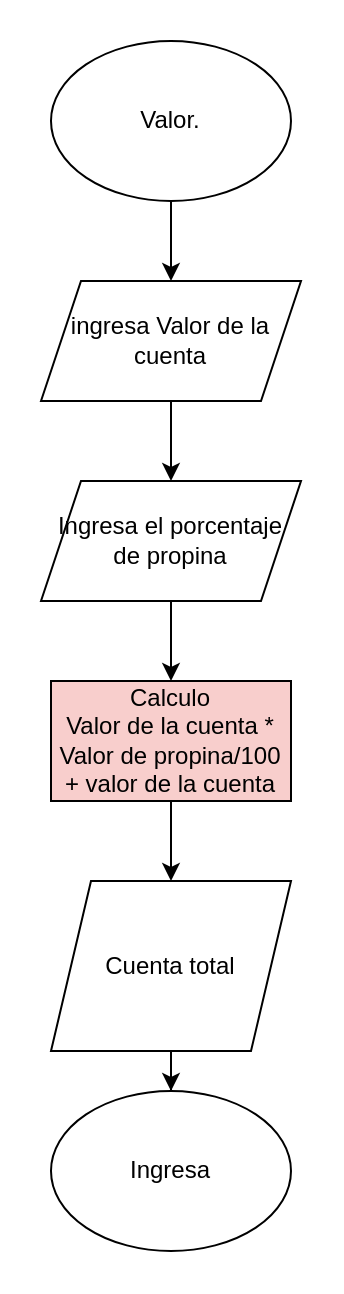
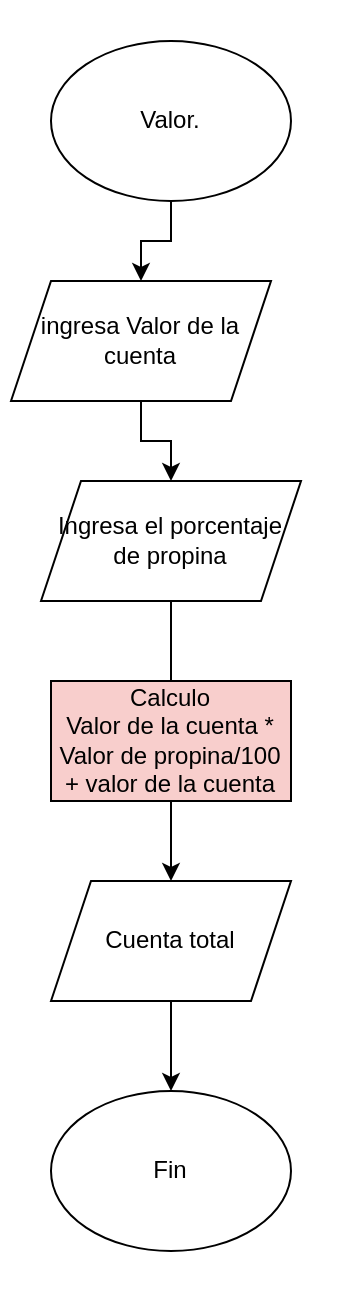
(171, 341) -> (141, 341)
(171, 666) -> (171, 671)
(171, 966) -> (171, 941)
(171, 1171) -> (171, 1171)
